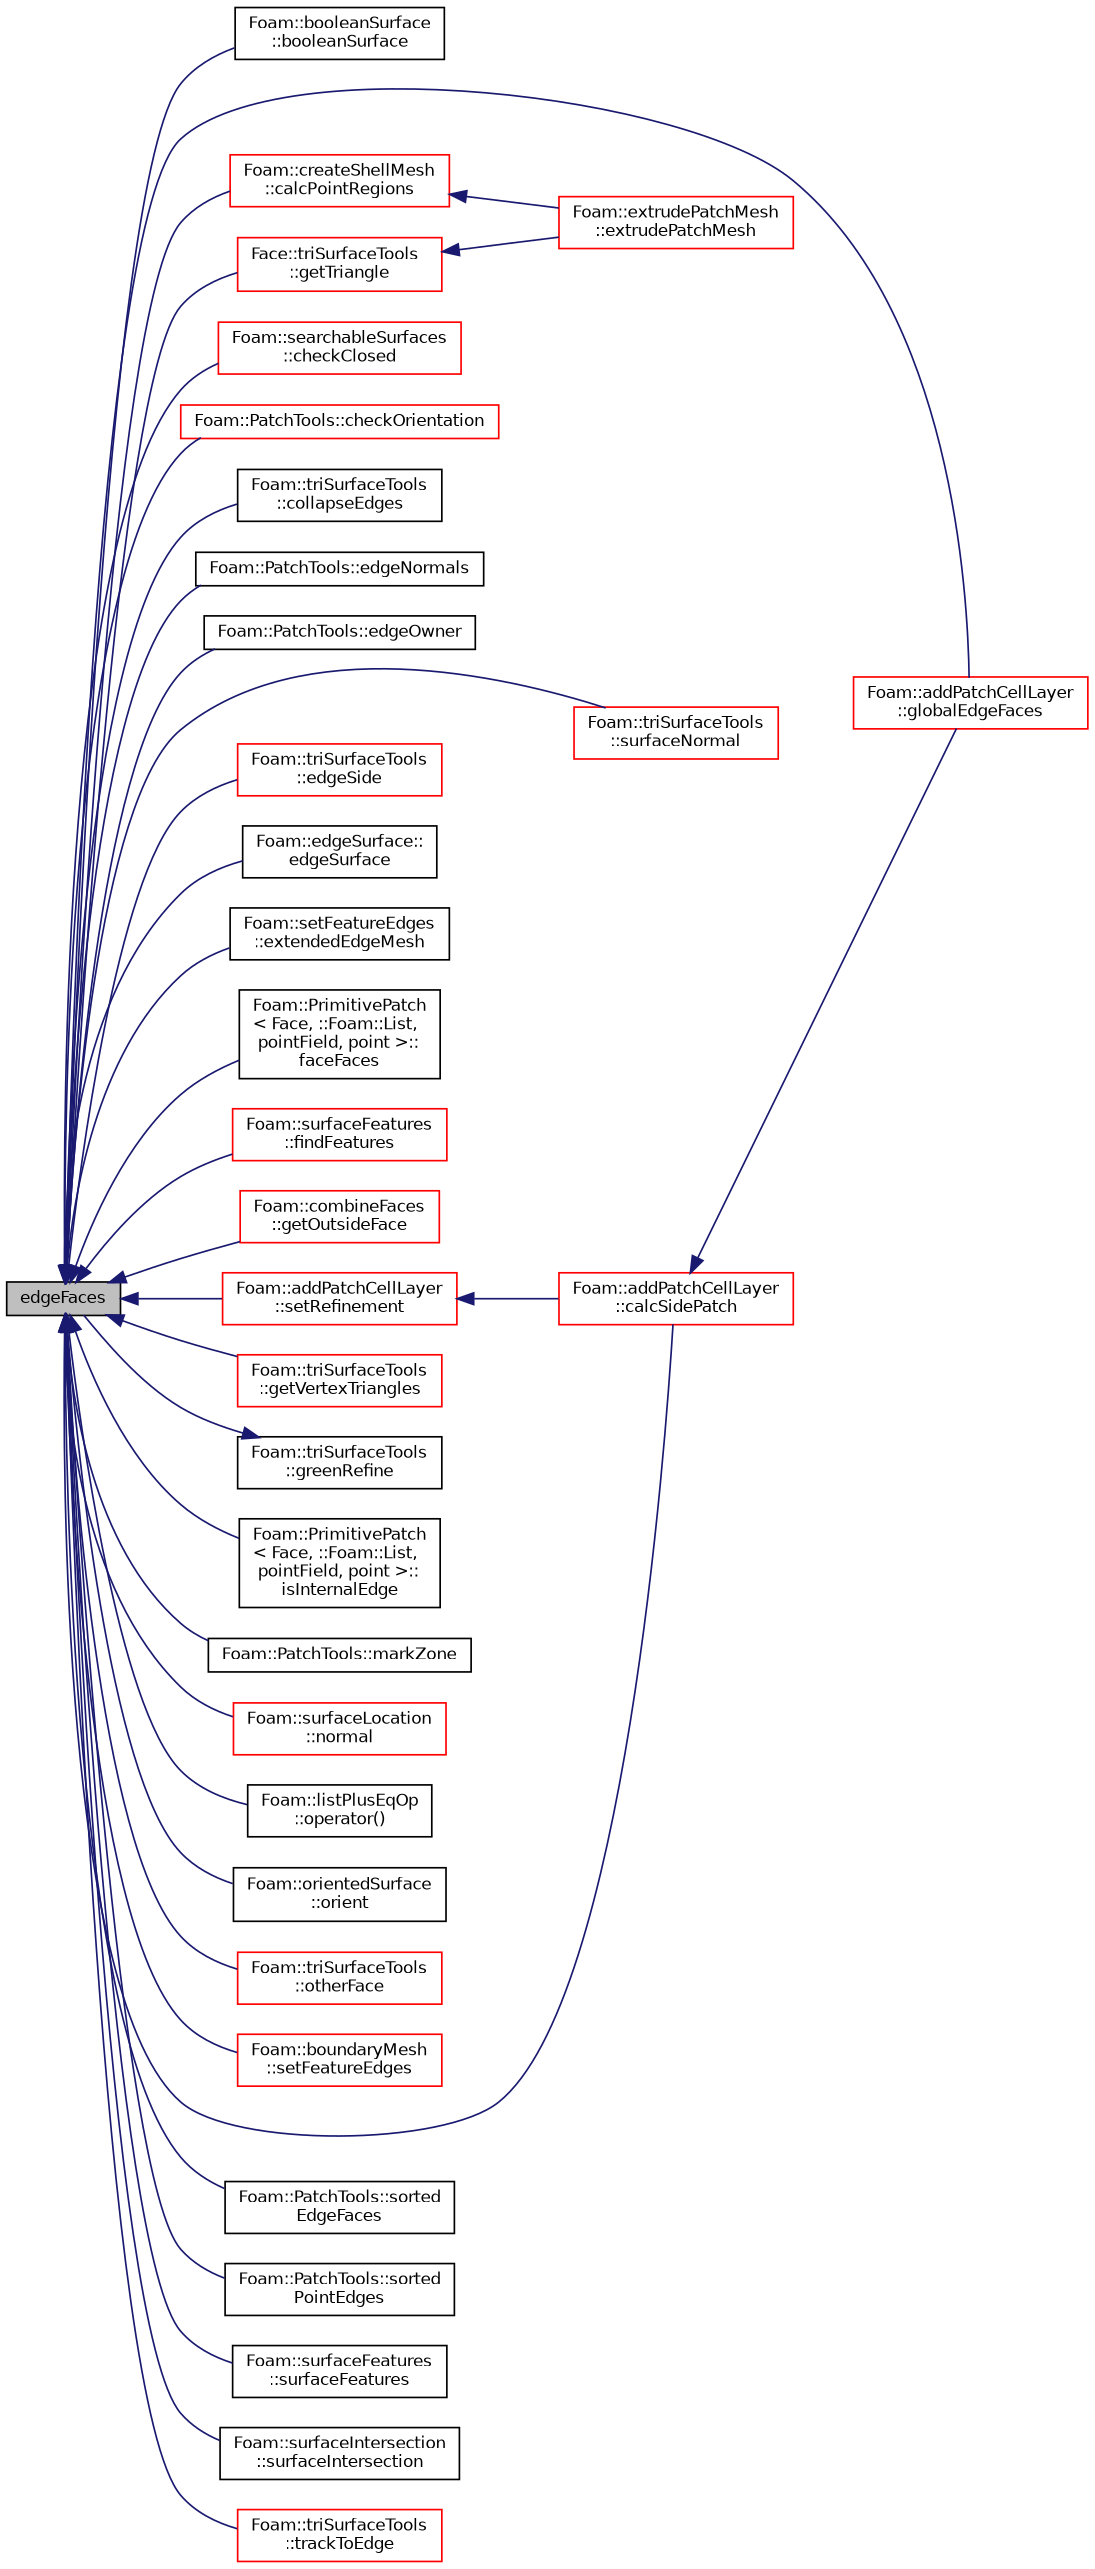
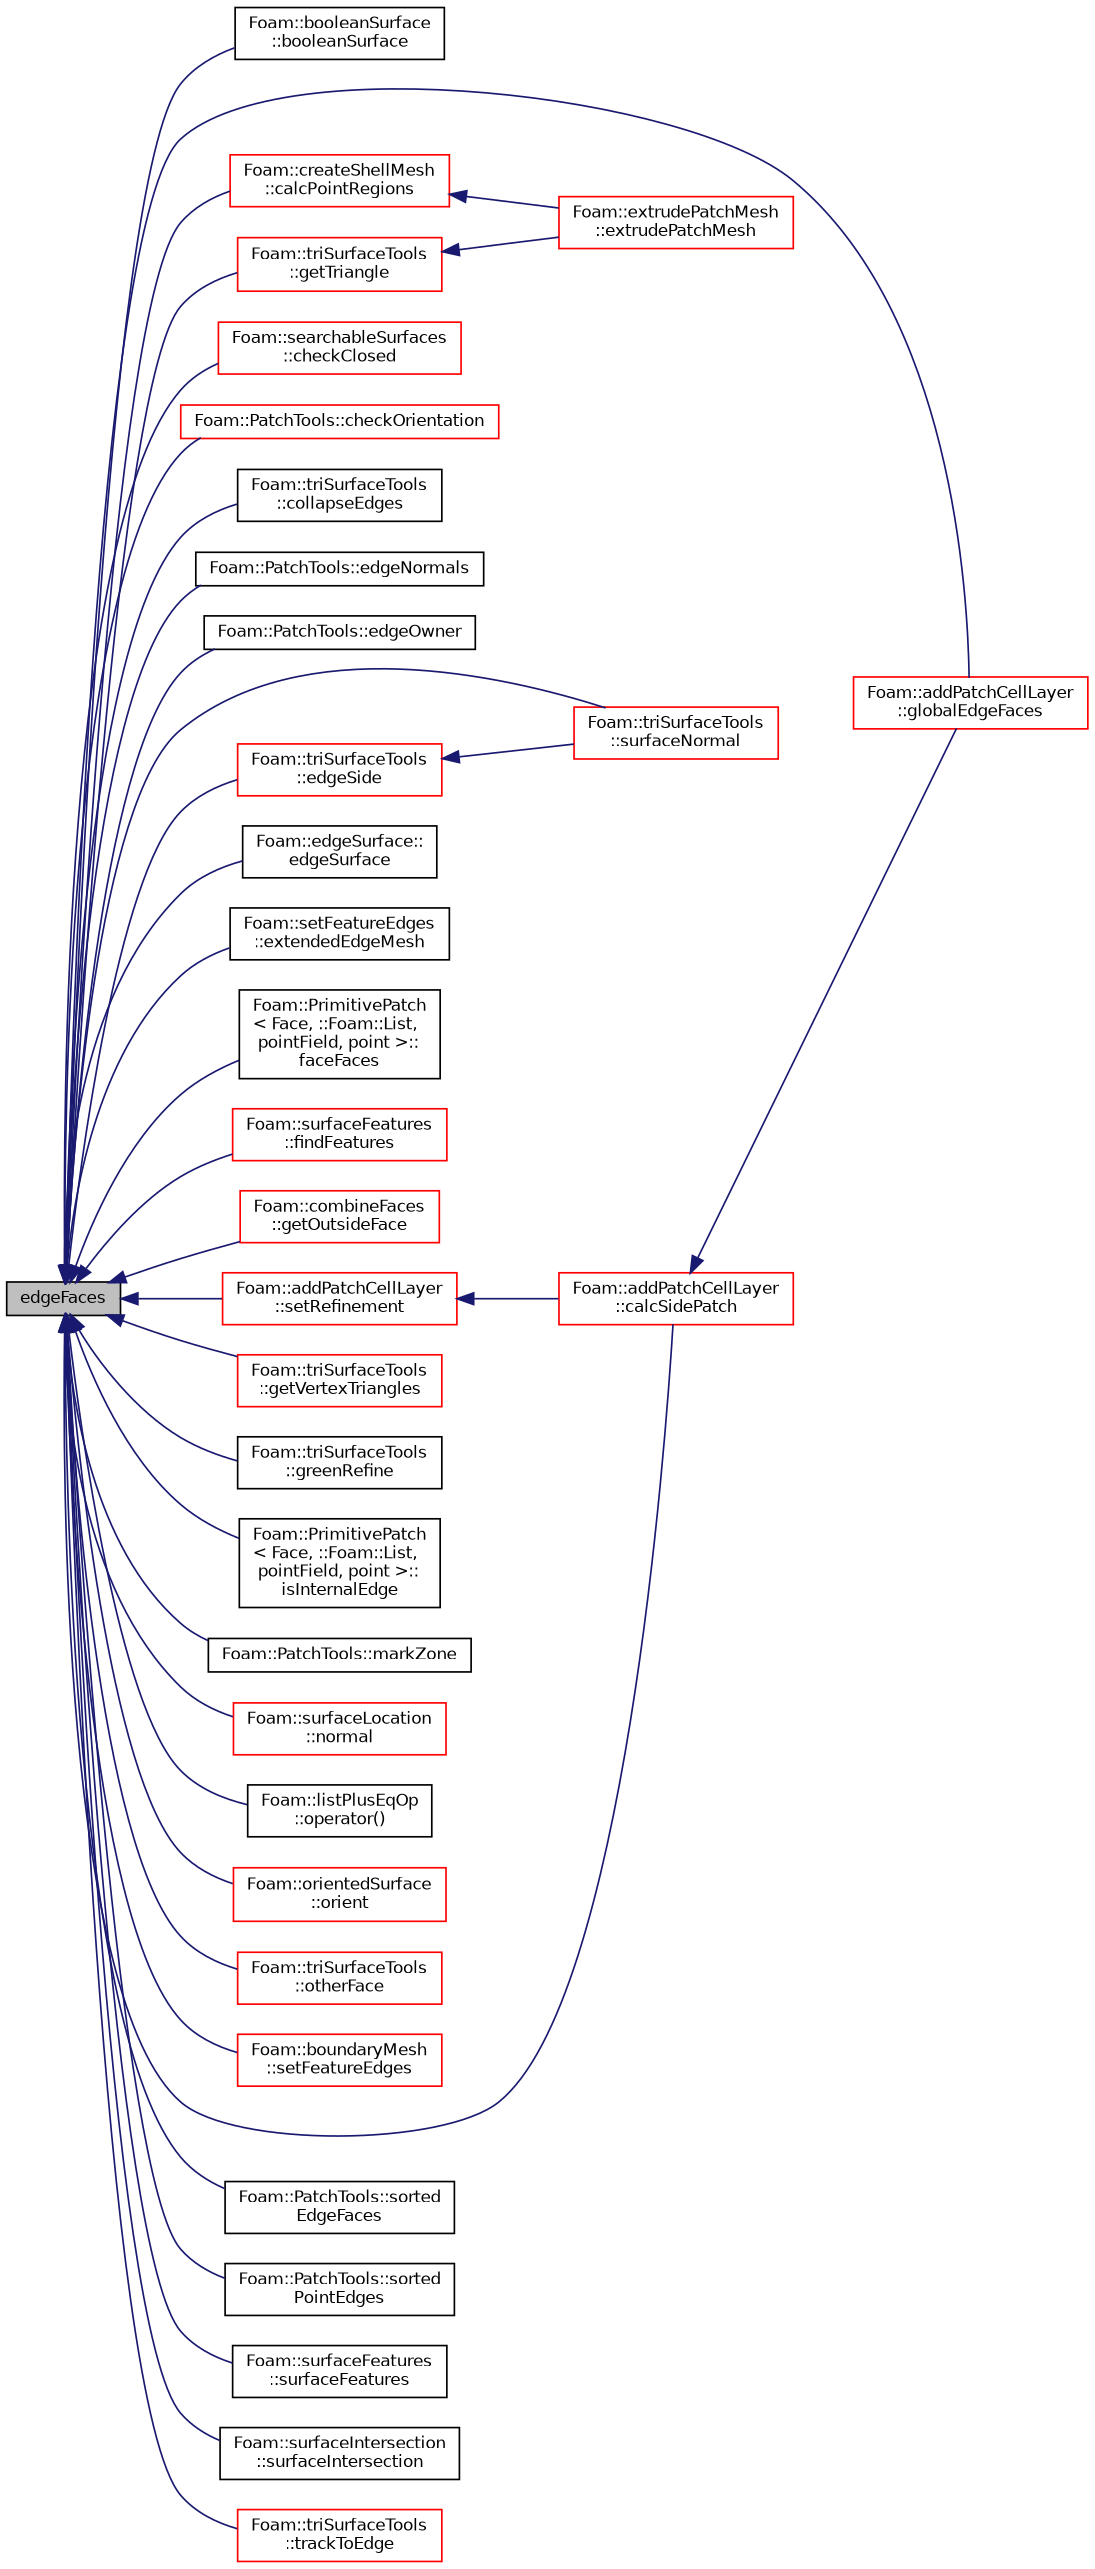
(340, 264) -> (340, 264)
none -> (517, 750)
(153, 1388) -> (145, 1411)
(340, 1895) -> (340, 1895)
